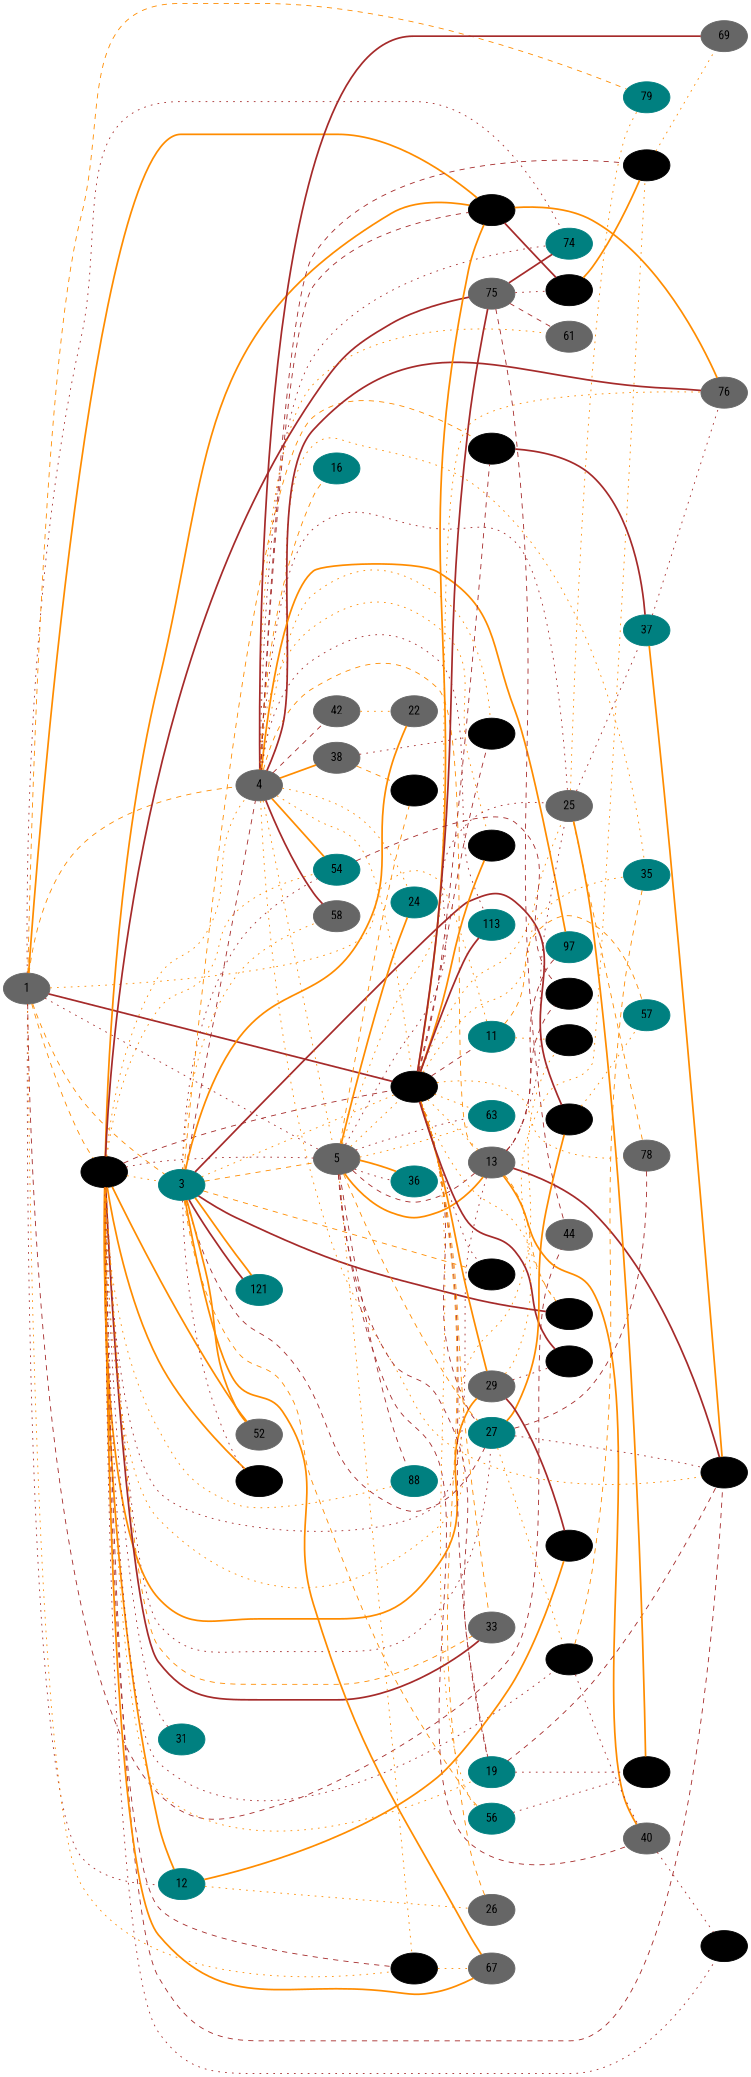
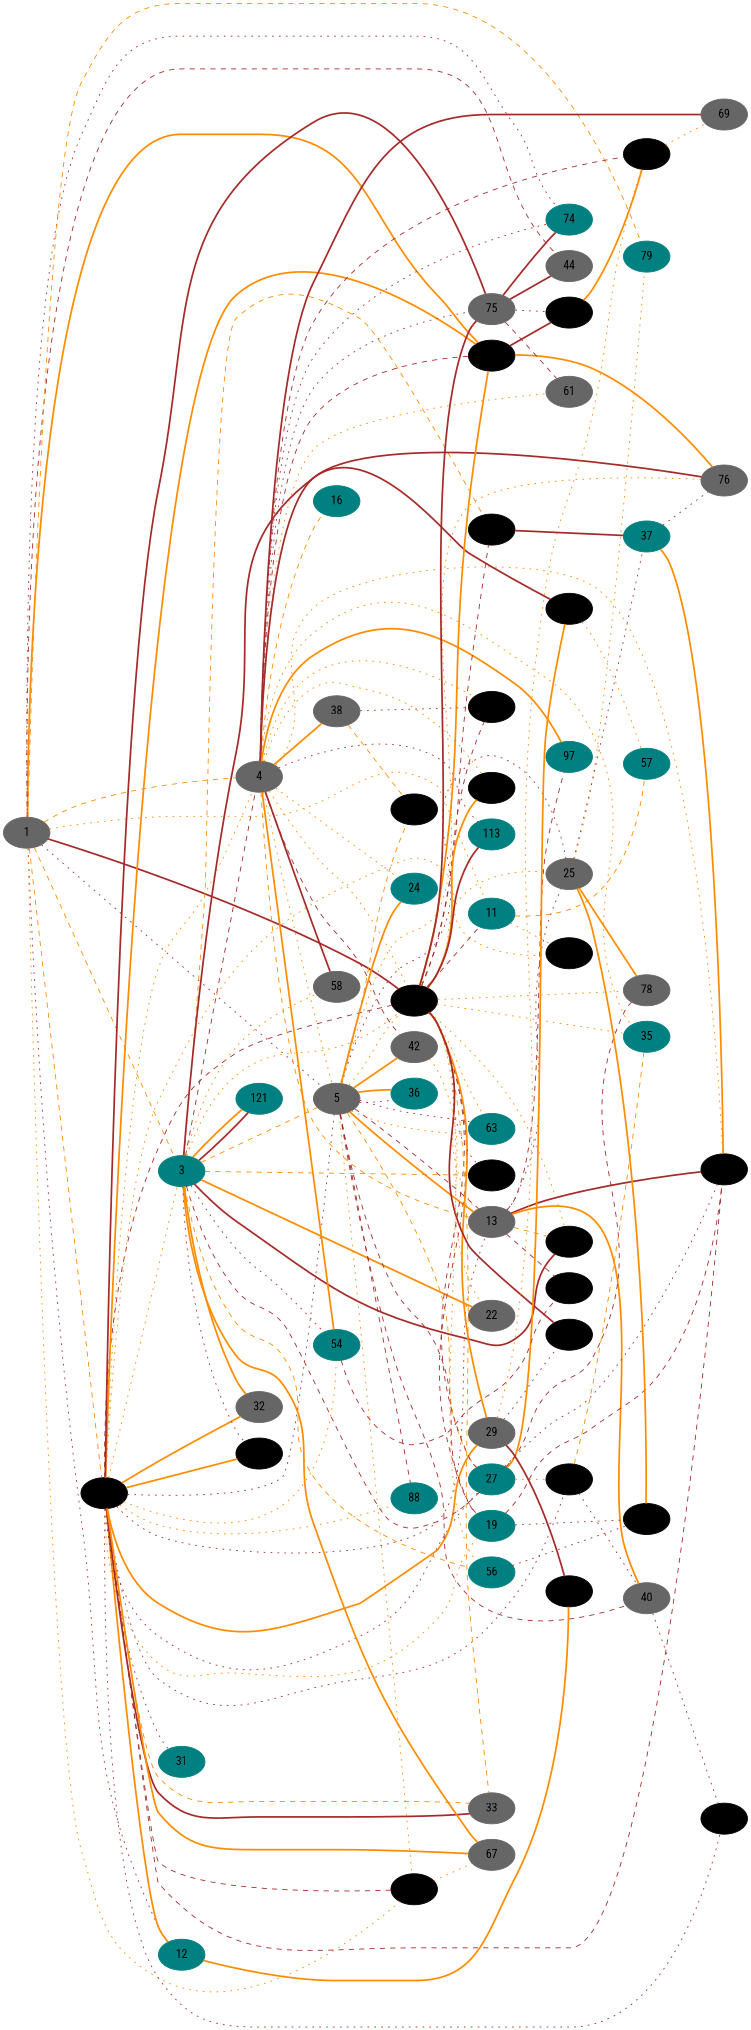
(417, 526) -> (292, 444)
(526, 788) -> (530, 288)
(608, 981) -> (609, 934)
none -> (375, 1073)
(259, 1435) -> (259, 1407)
(492, 1910) -> none
